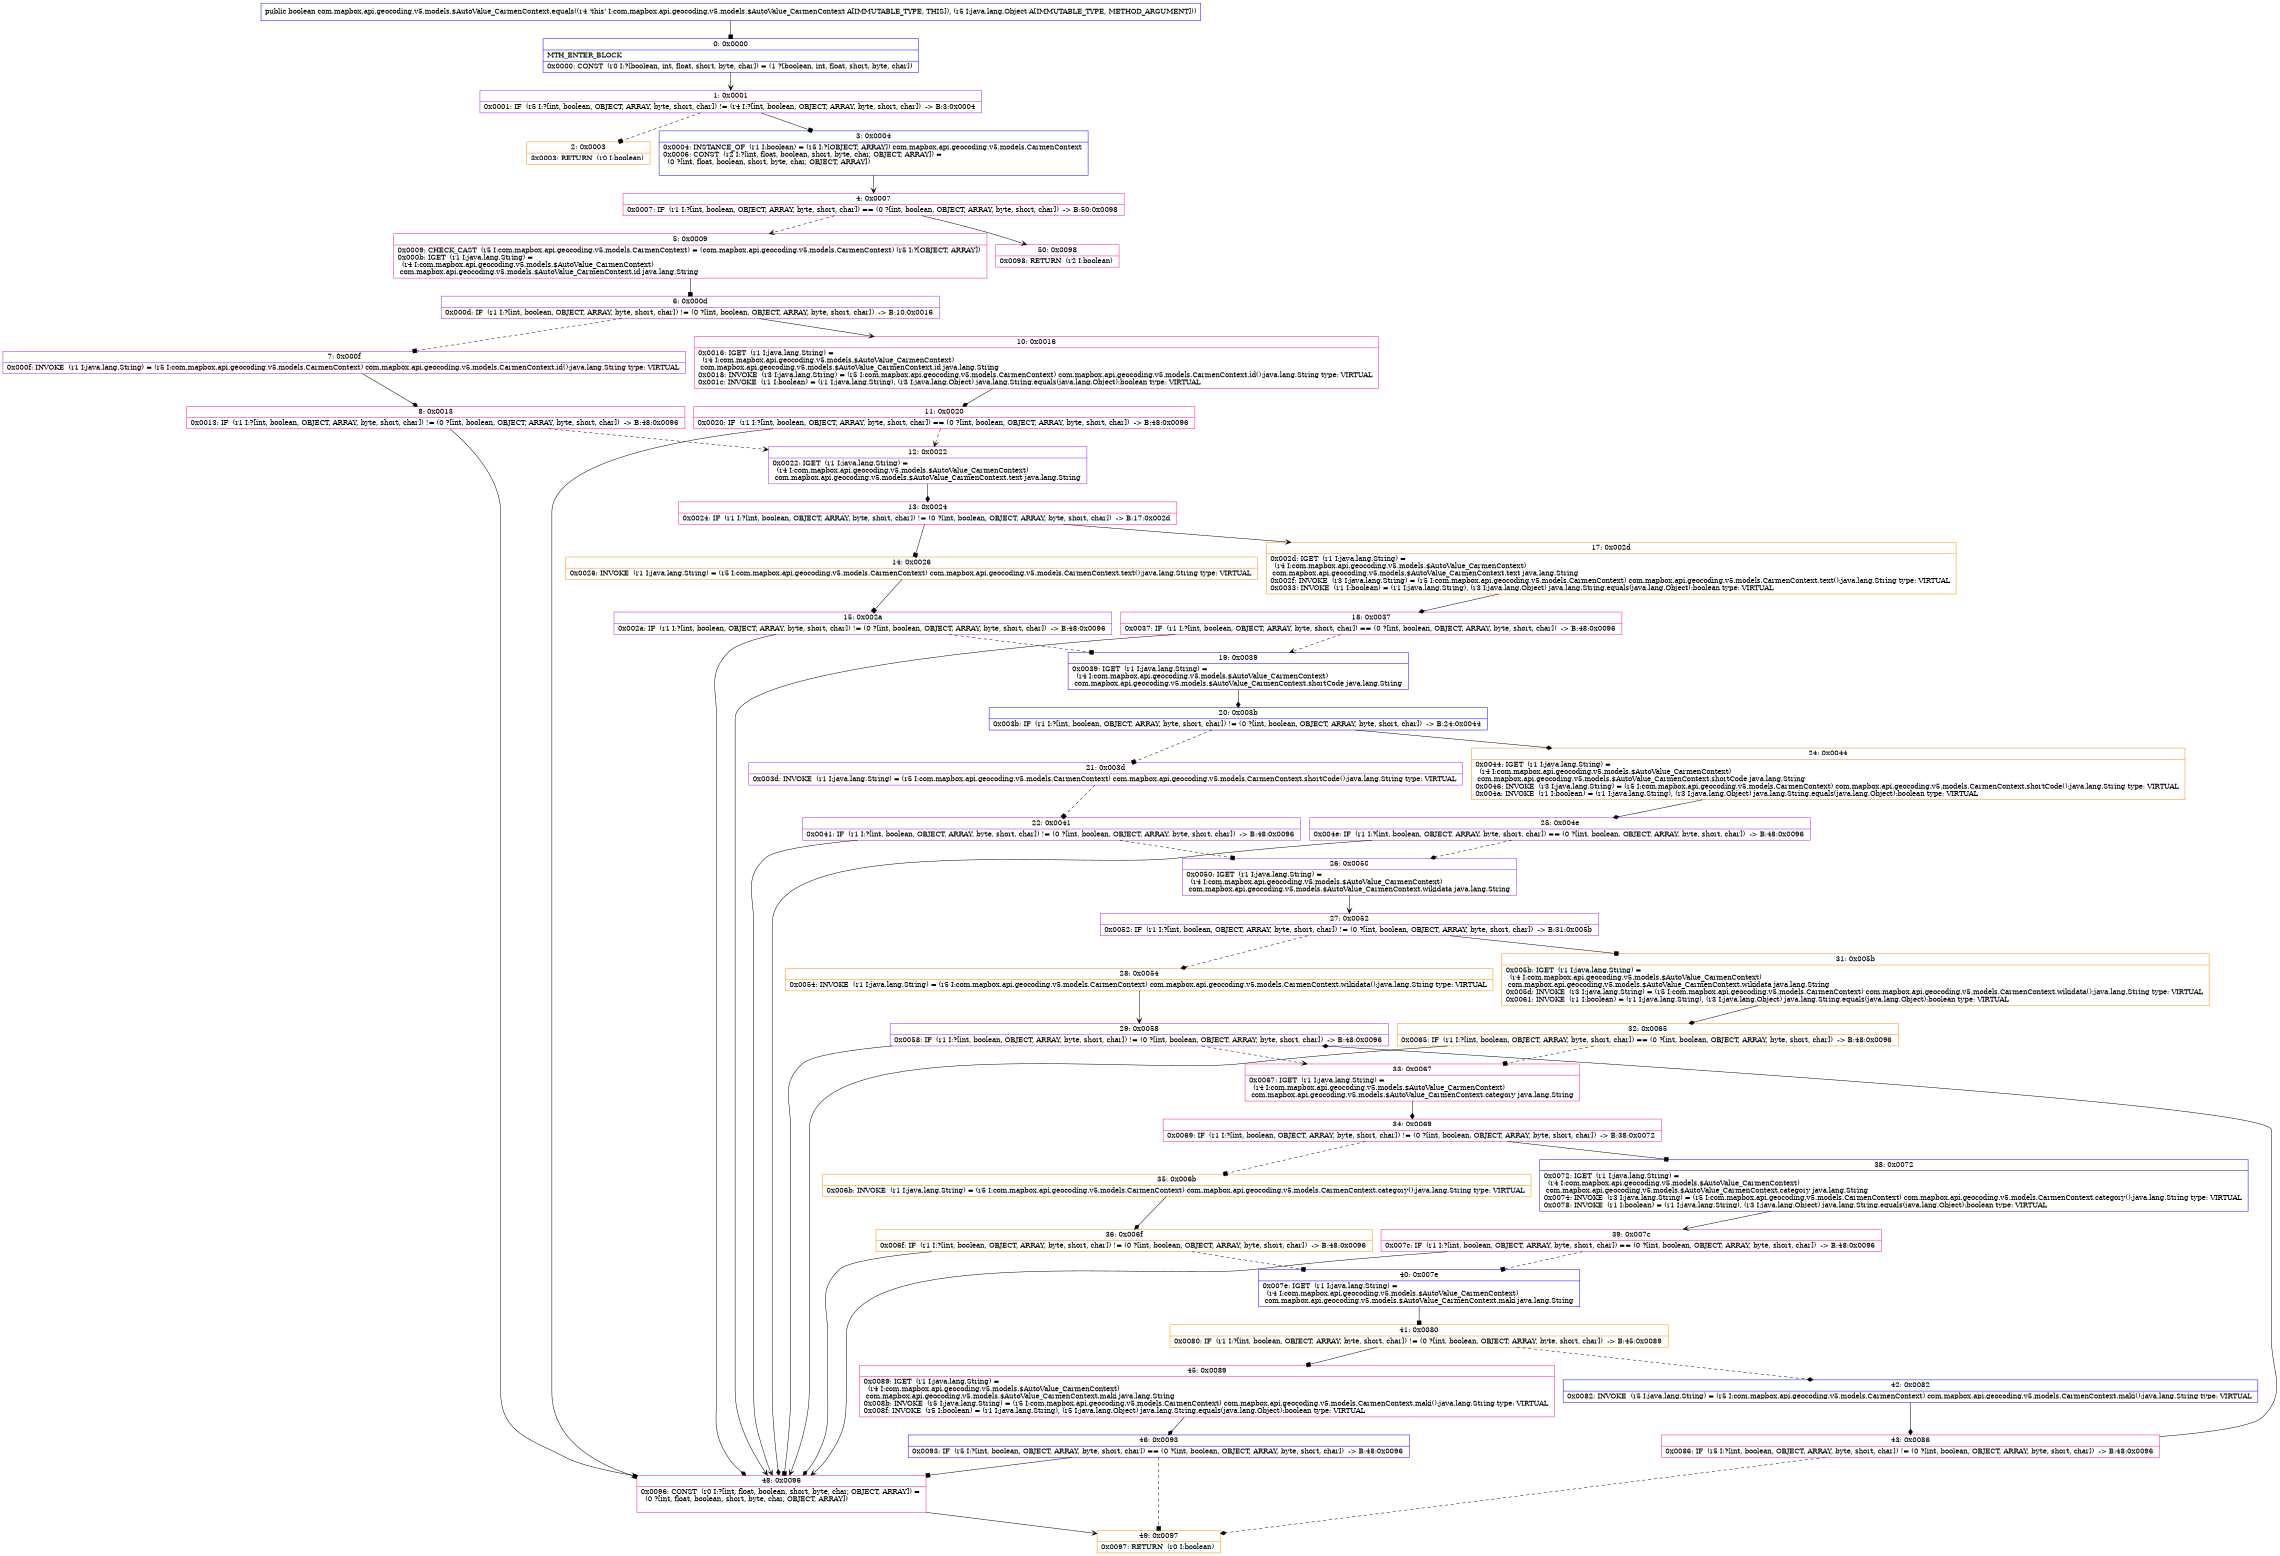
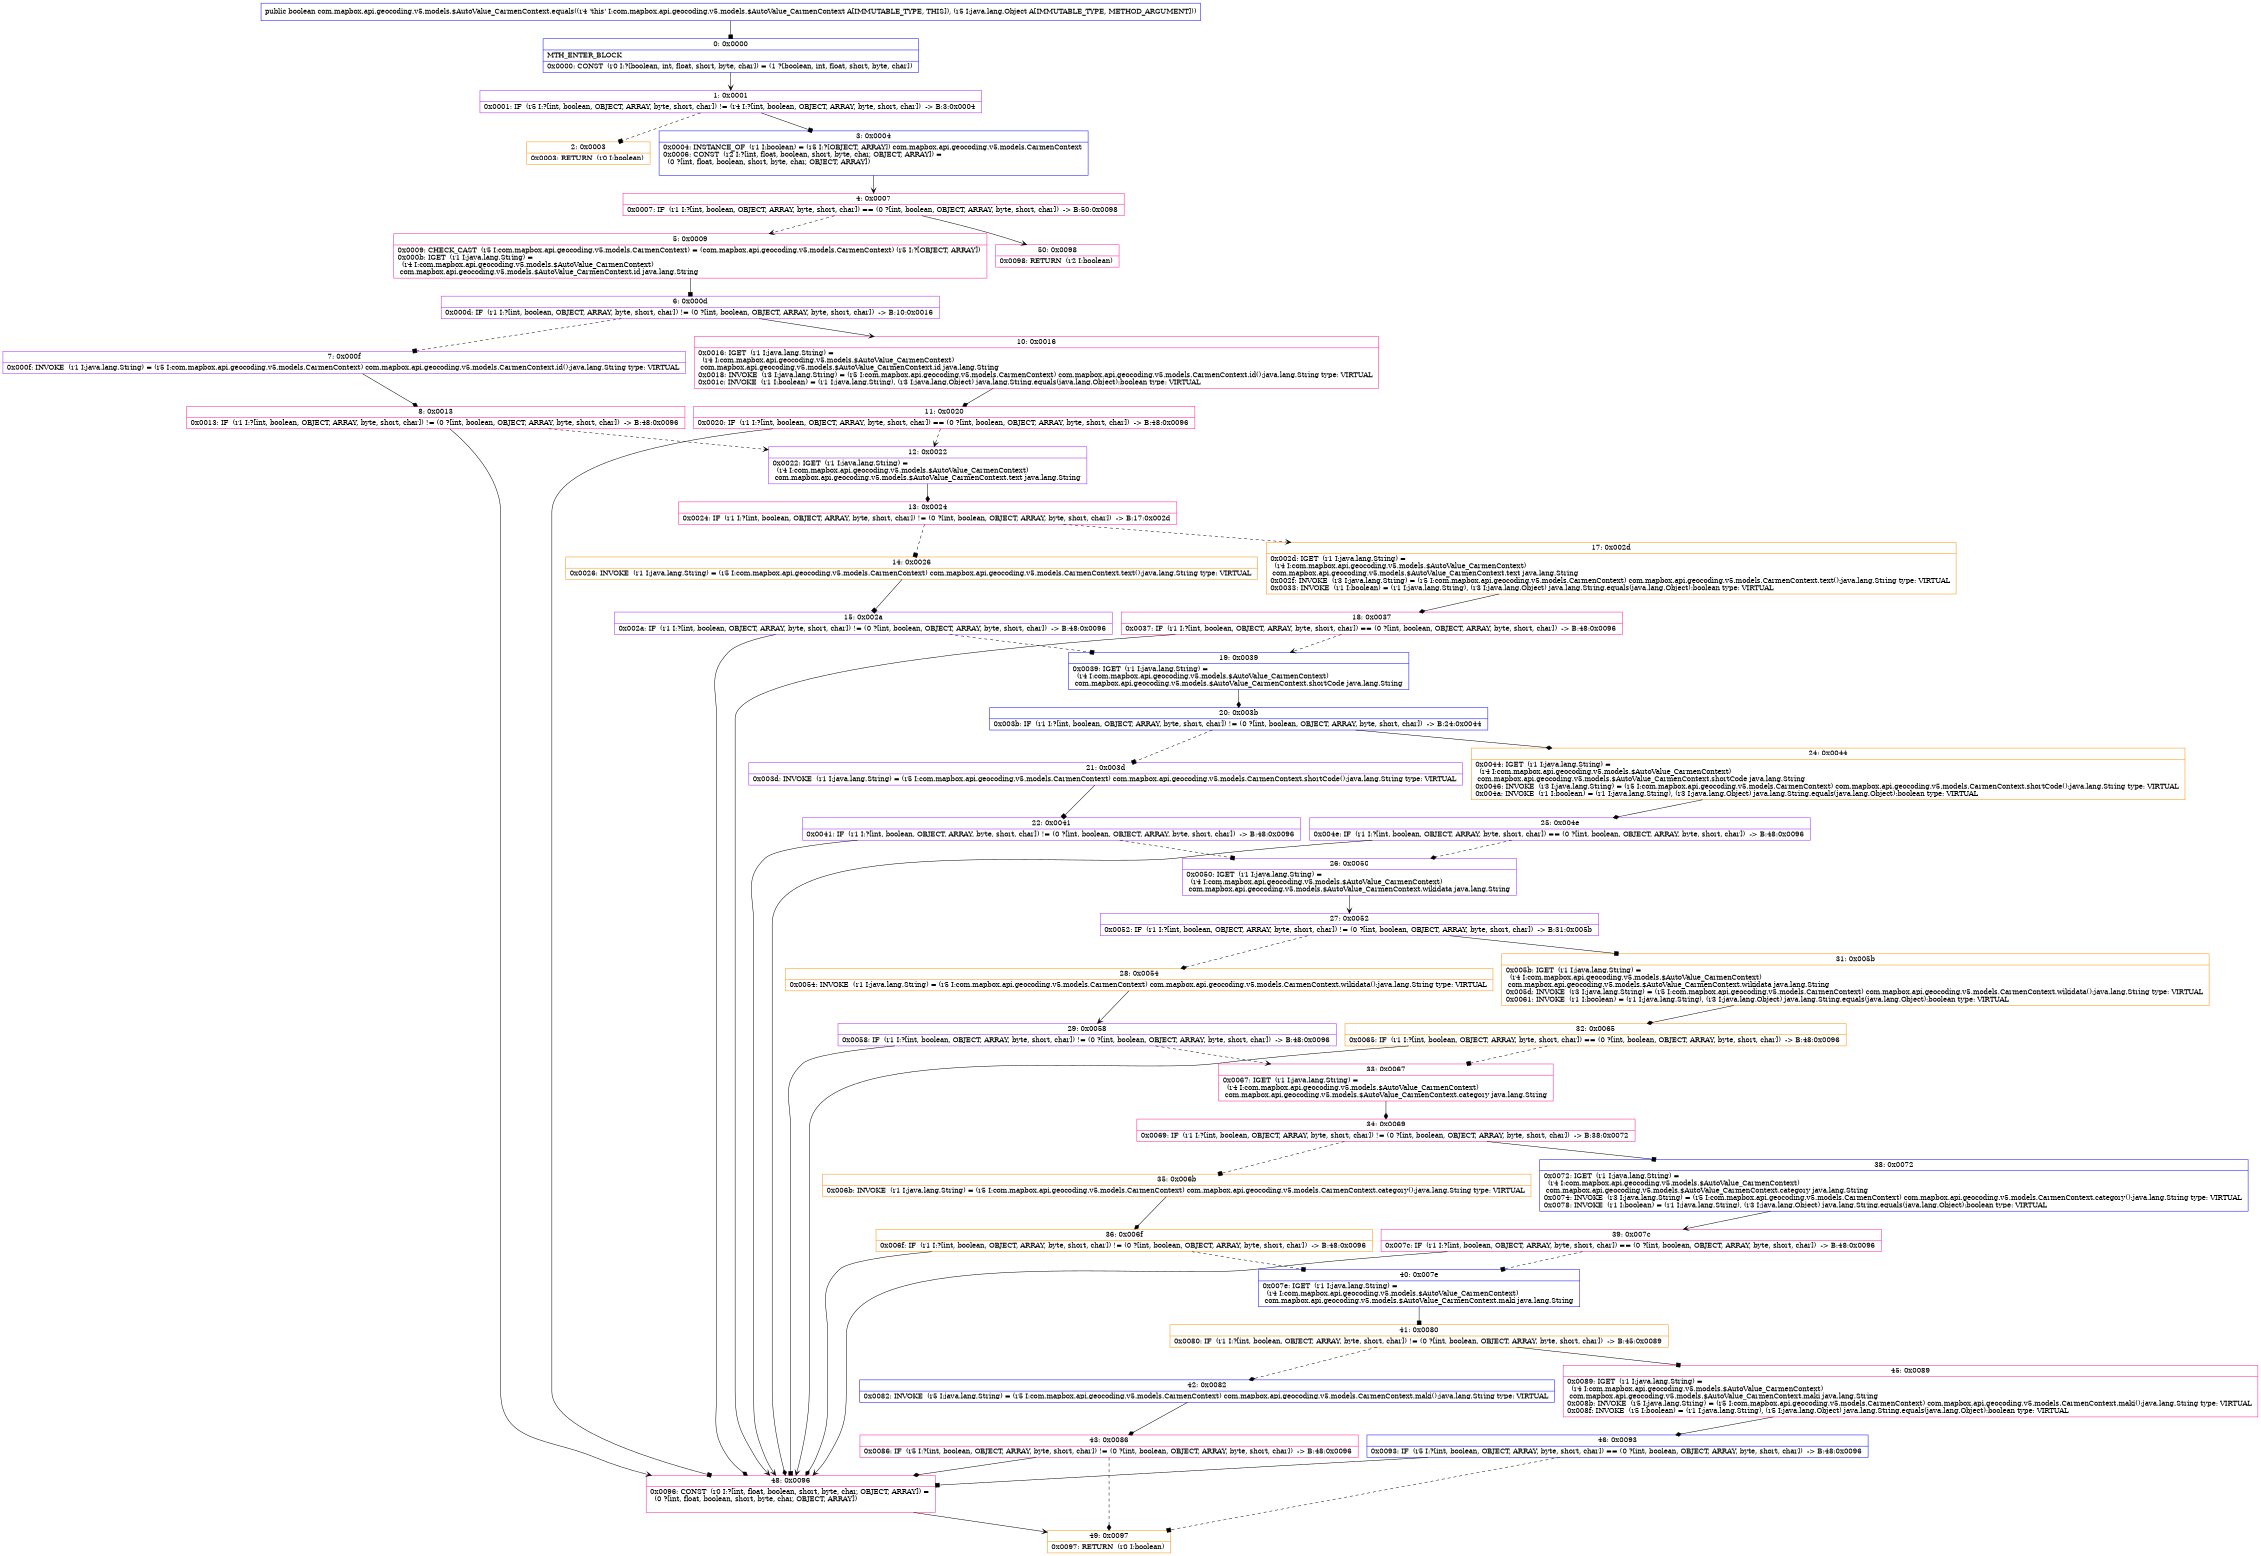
(588, 158) -> (588, 158)
(1175, 533) -> (1175, 533)
(920, 538) -> (920, 538)
(1080, 800) -> (1080, 800)
(1999, 1093) -> (978, 1466)
